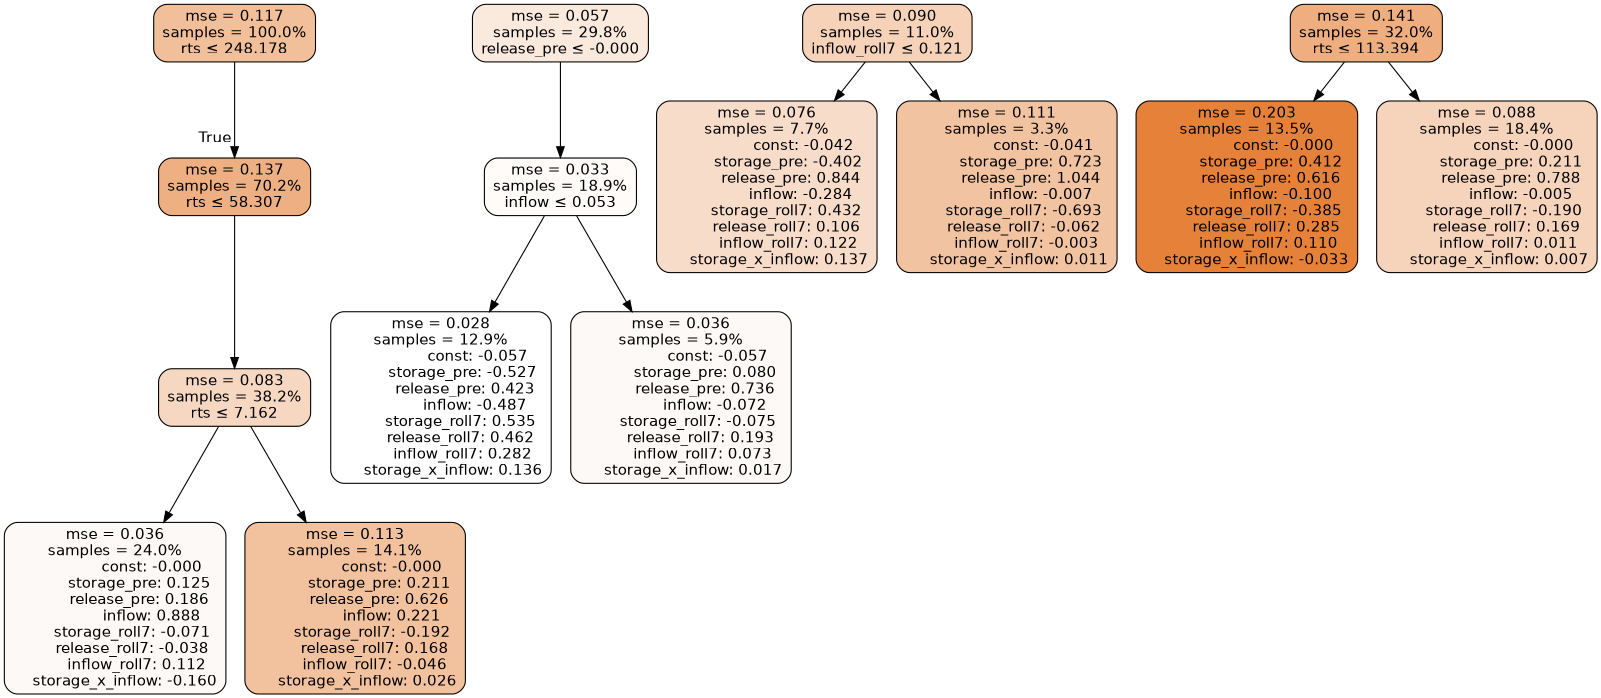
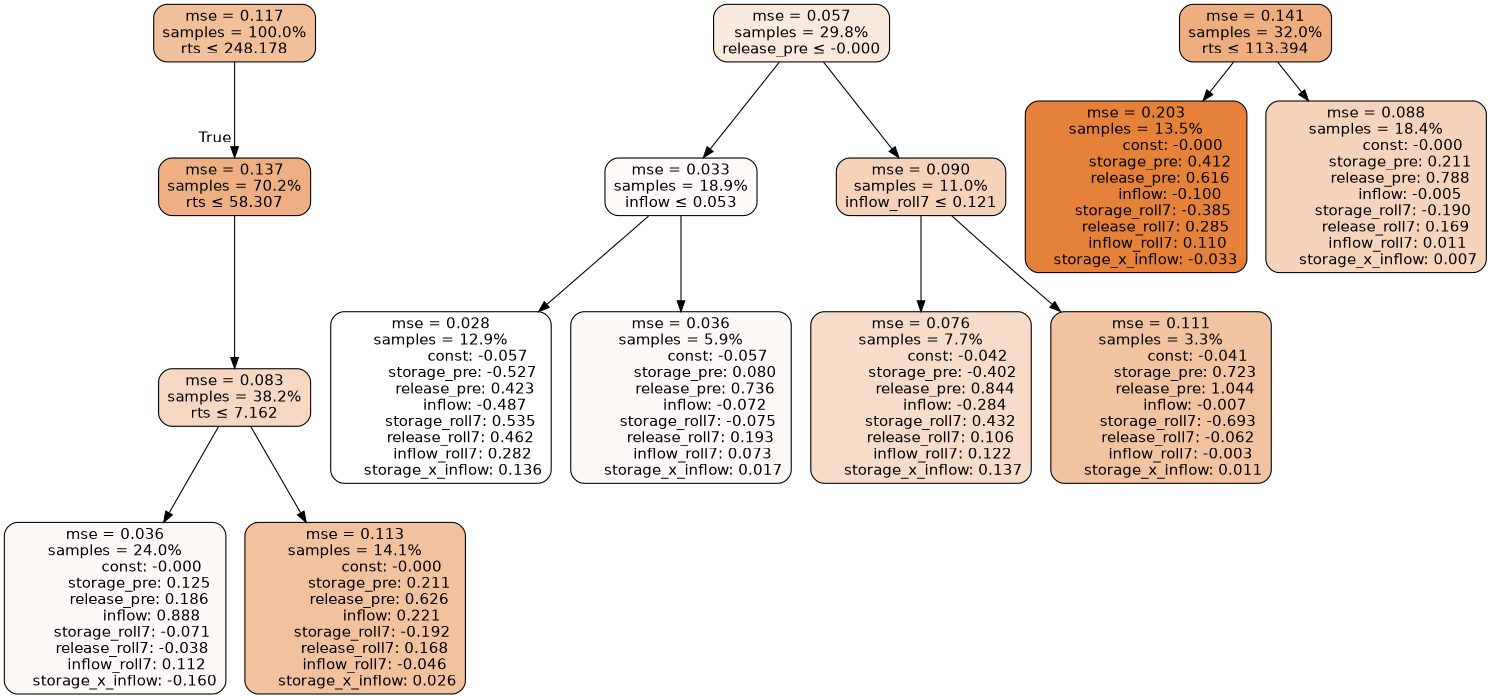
none -> (858, 105)
